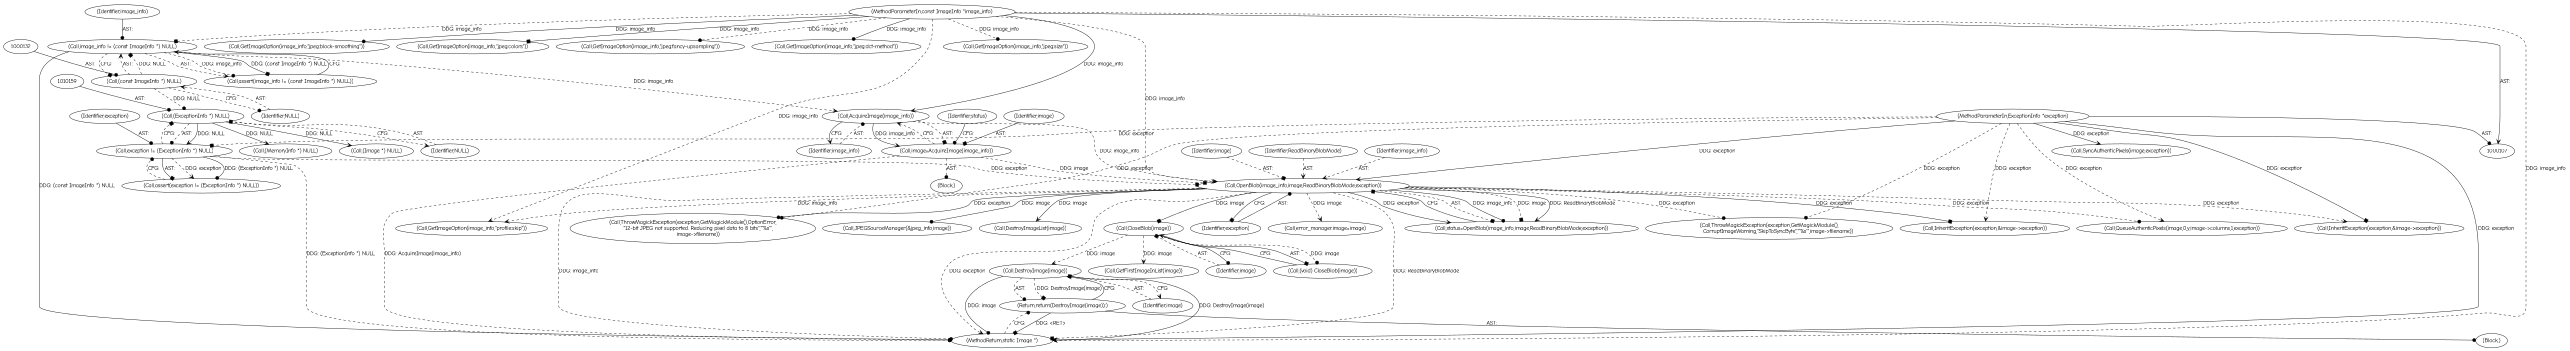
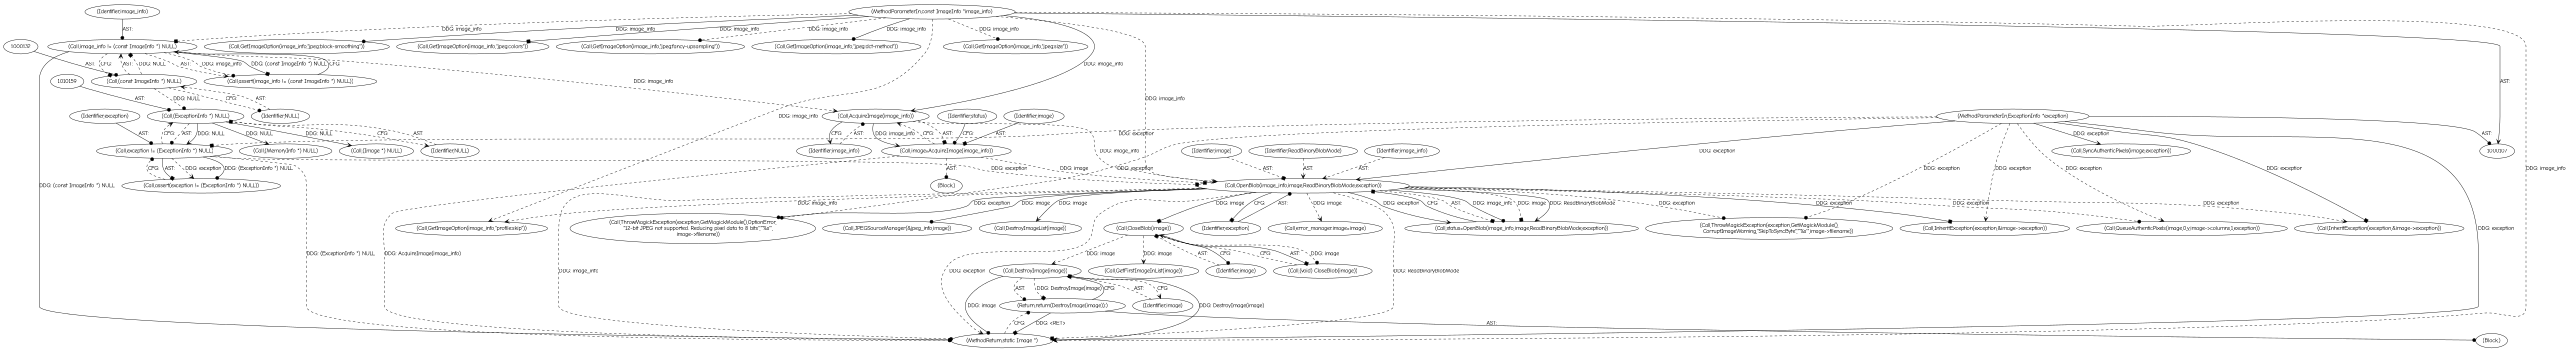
(162, 133) -> (162, 133)
(1230, 250) -> (1230, 250)
